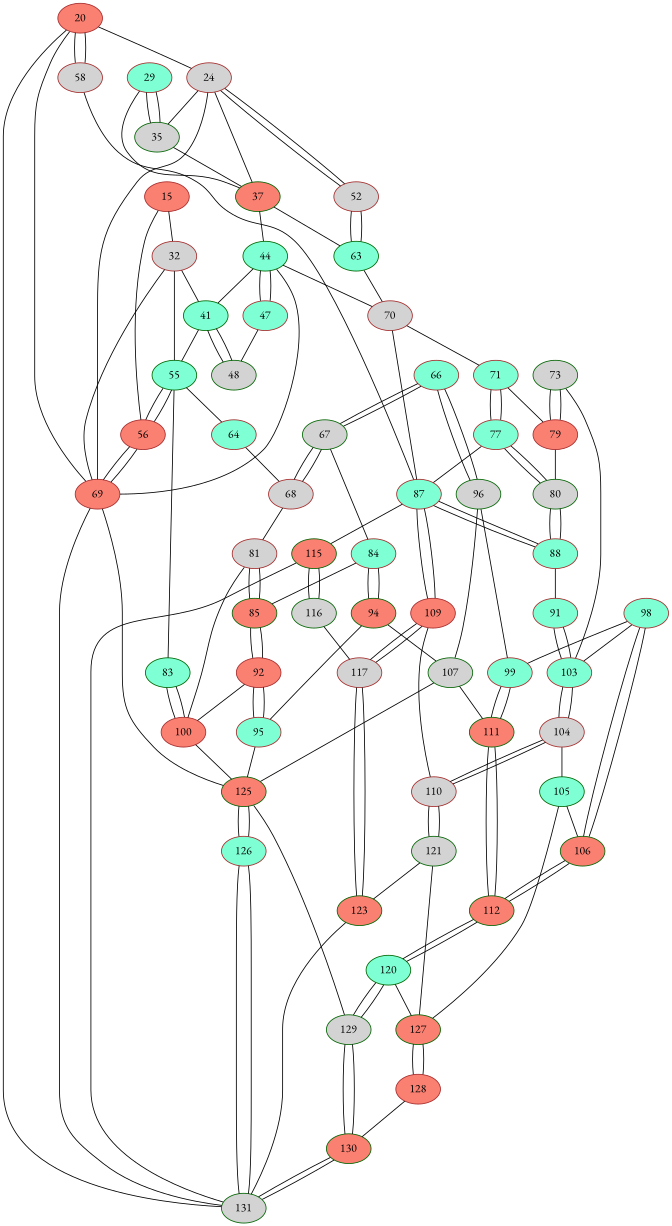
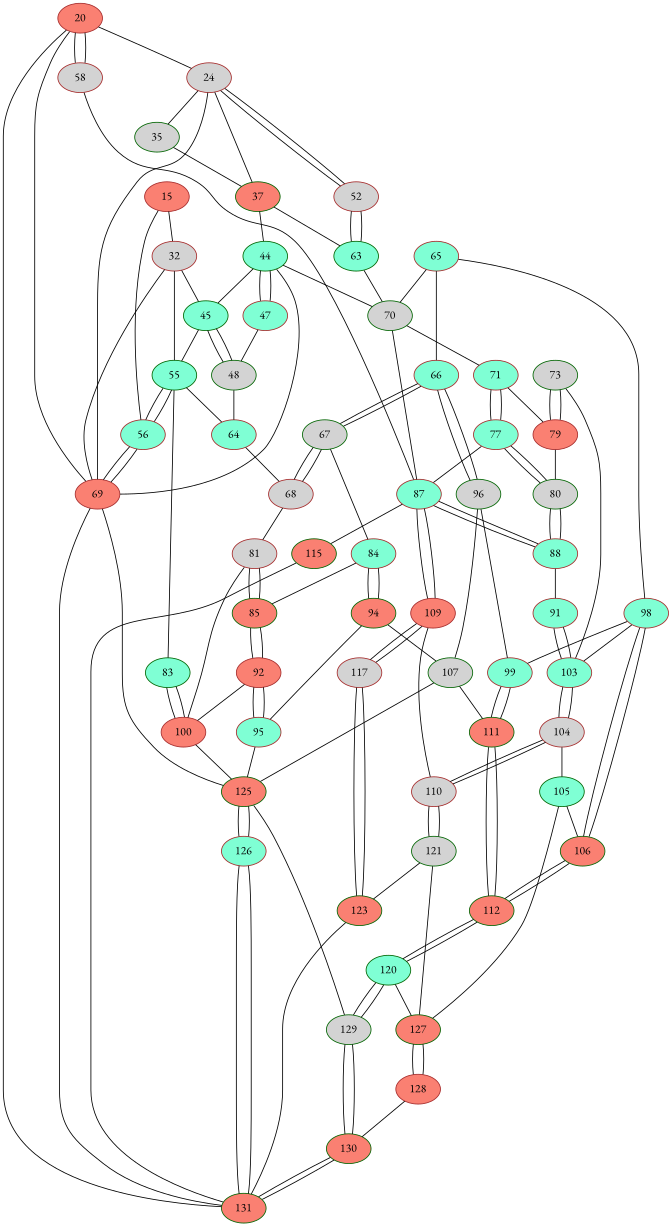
(150, 78) -> none
none -> (436, 256)
(206, 316) -> (206, 316)
(390, 316) -> (390, 316)
none -> (234, 405)
(143, 435) -> (143, 435)
(314, 613) -> none
(244, 1208) -> (244, 1208)
